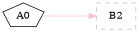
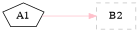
(23, 16) -> (23, 16)
